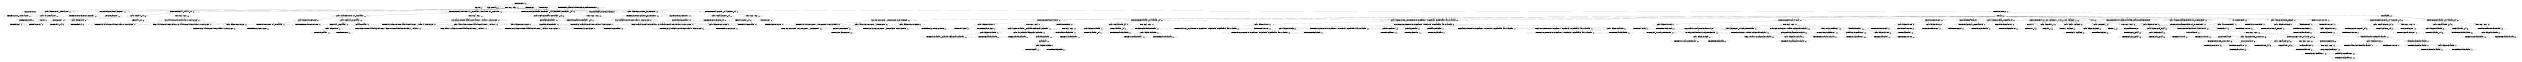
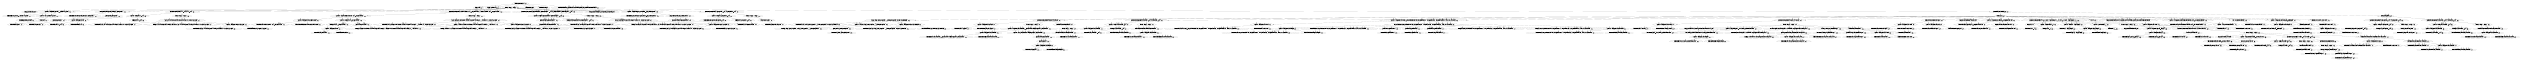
(2132, 33) -> none
(1018, 37) -> none
